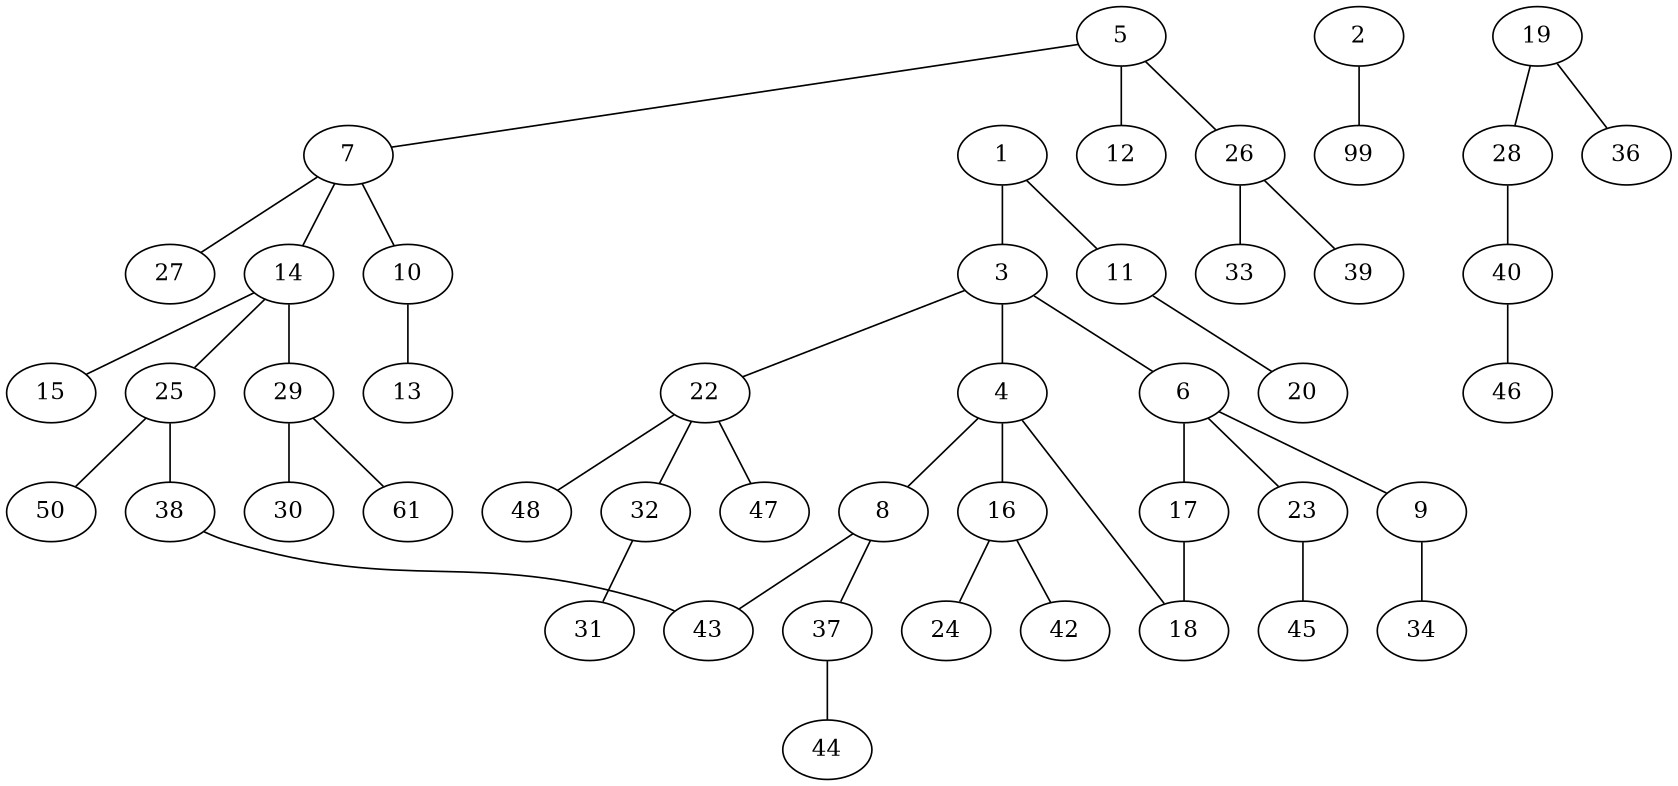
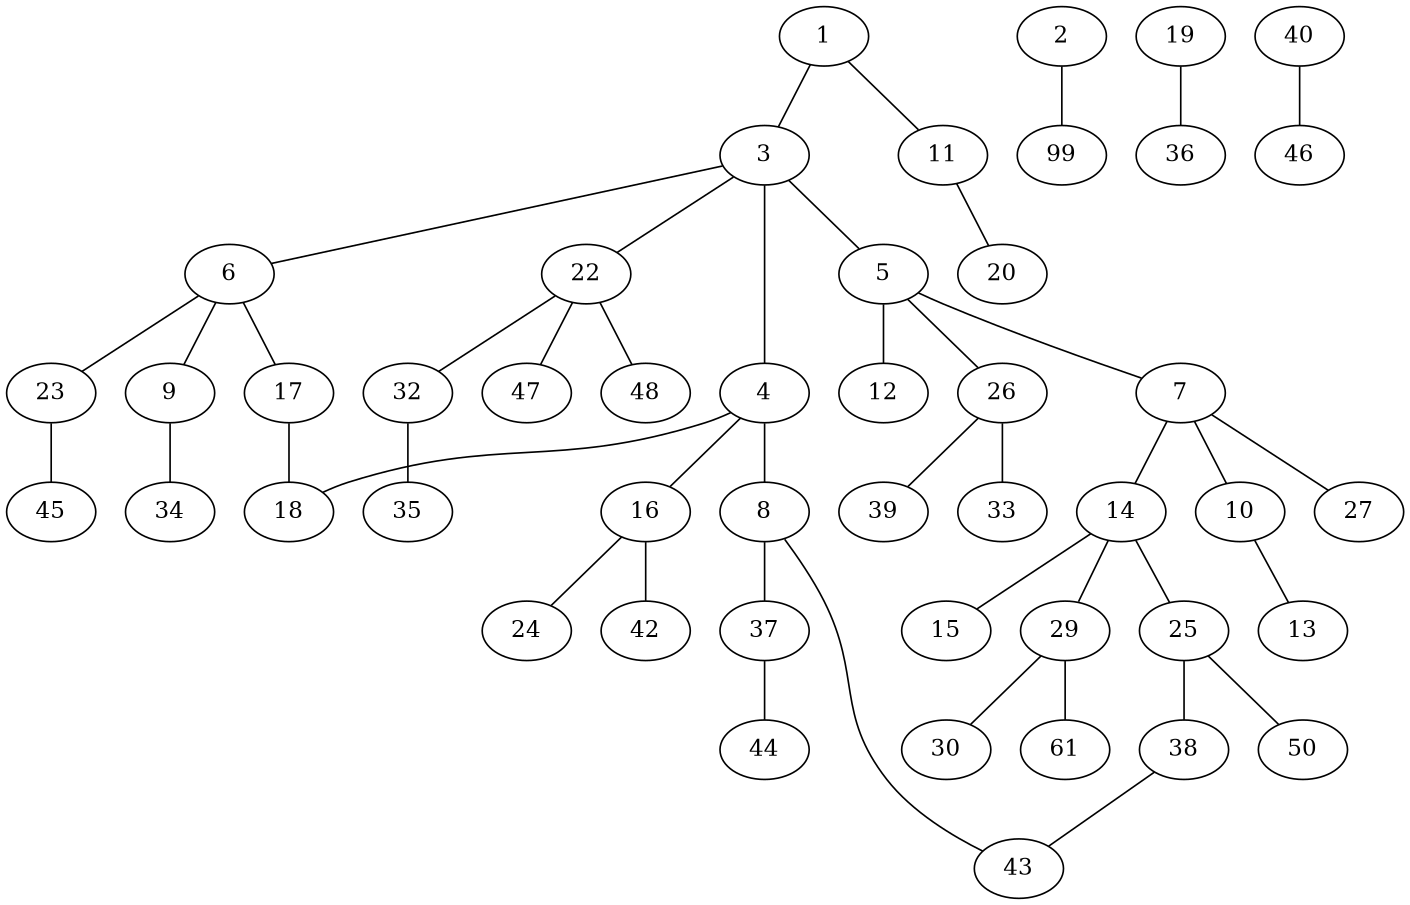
(1508, 155) -> none
none -> (824, 215)
(590, 631) -> (408, 512)
